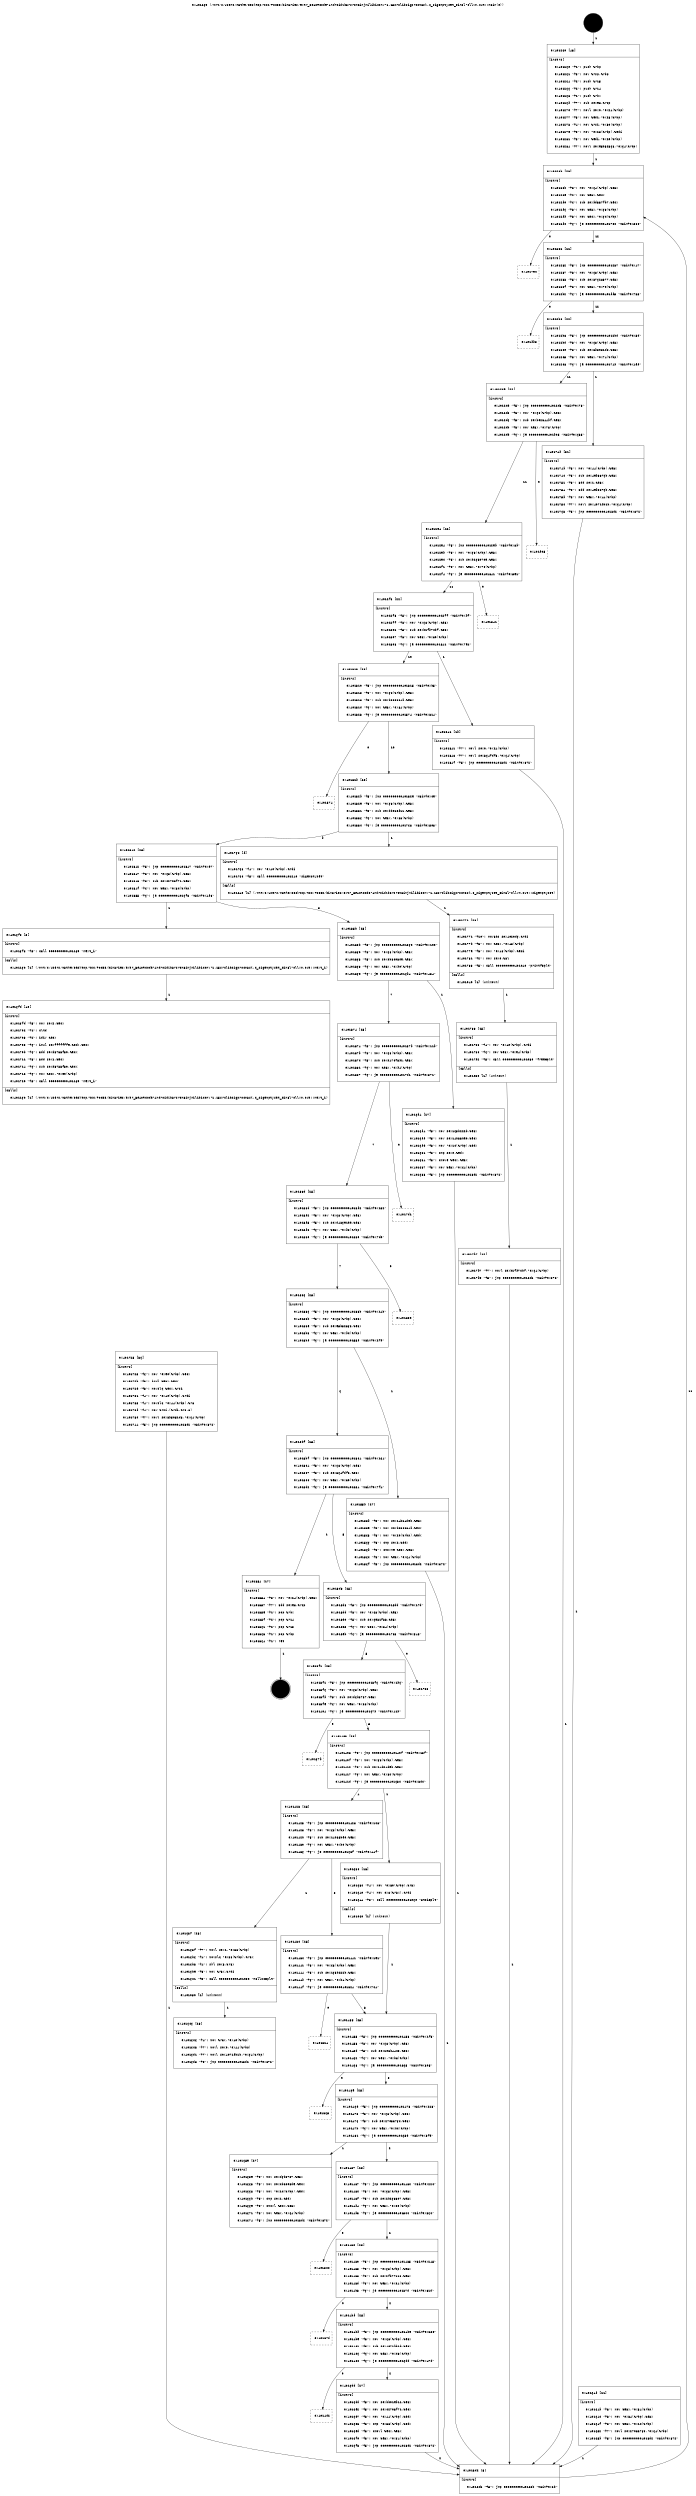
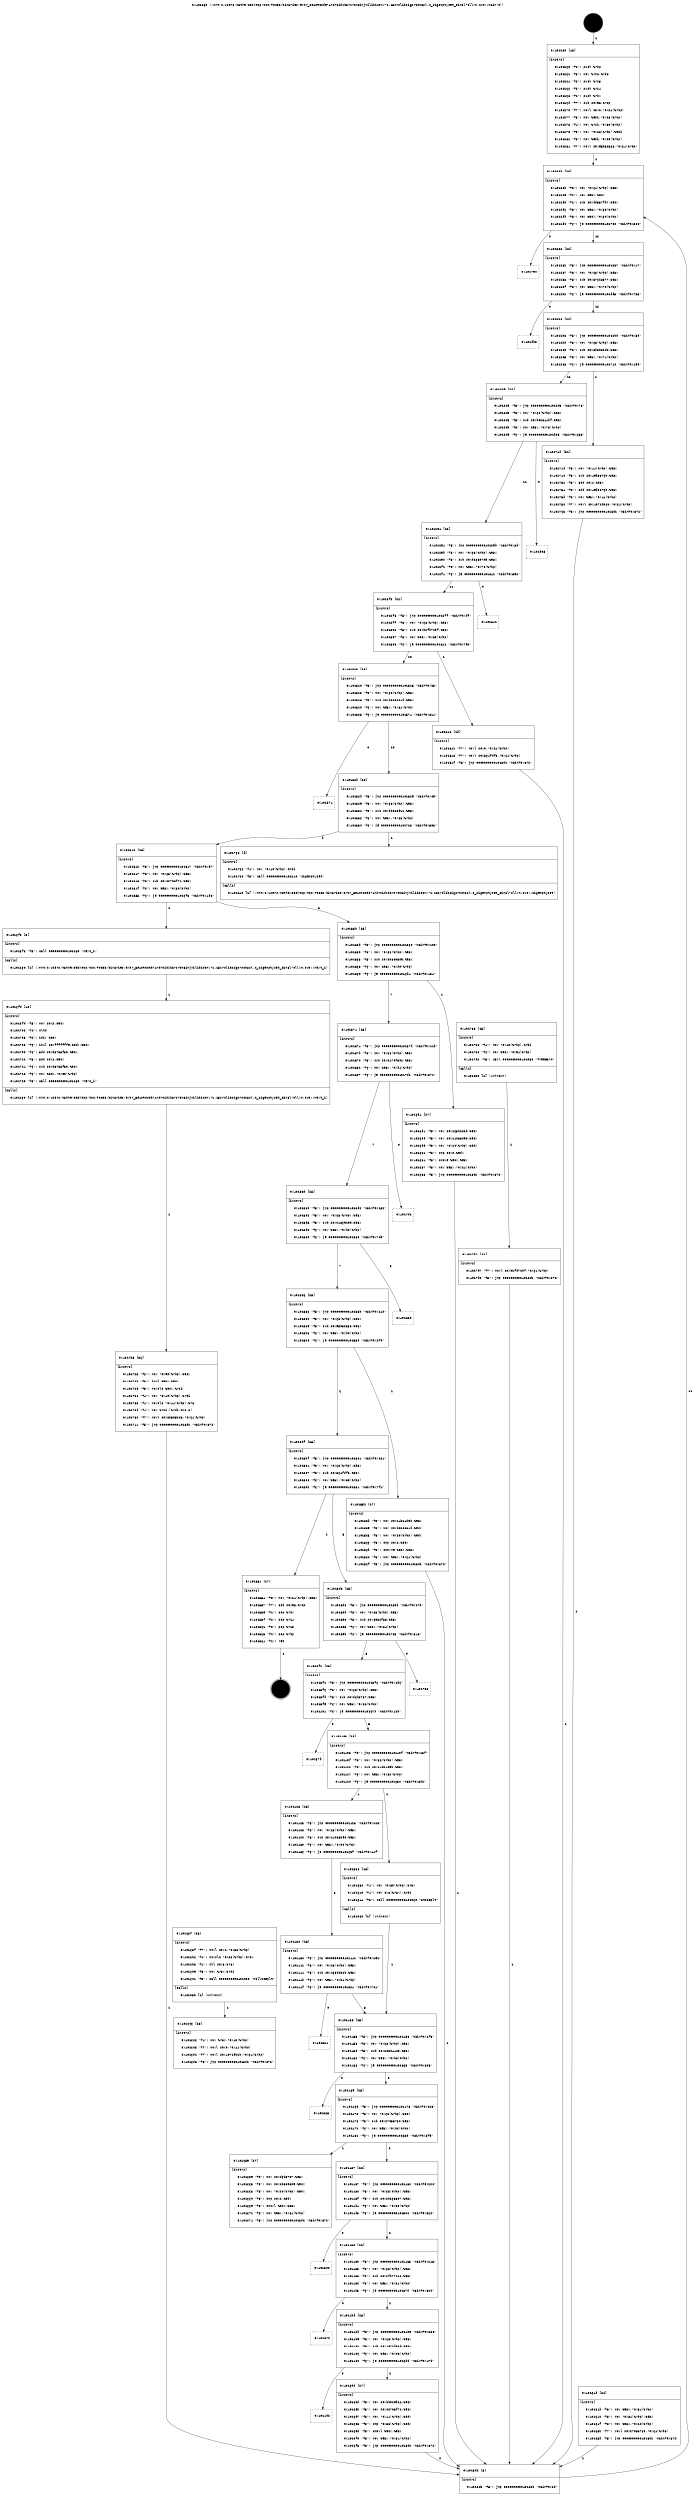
(502, 951) -> none
none -> (166, 1227)
(282, 1892) -> none
